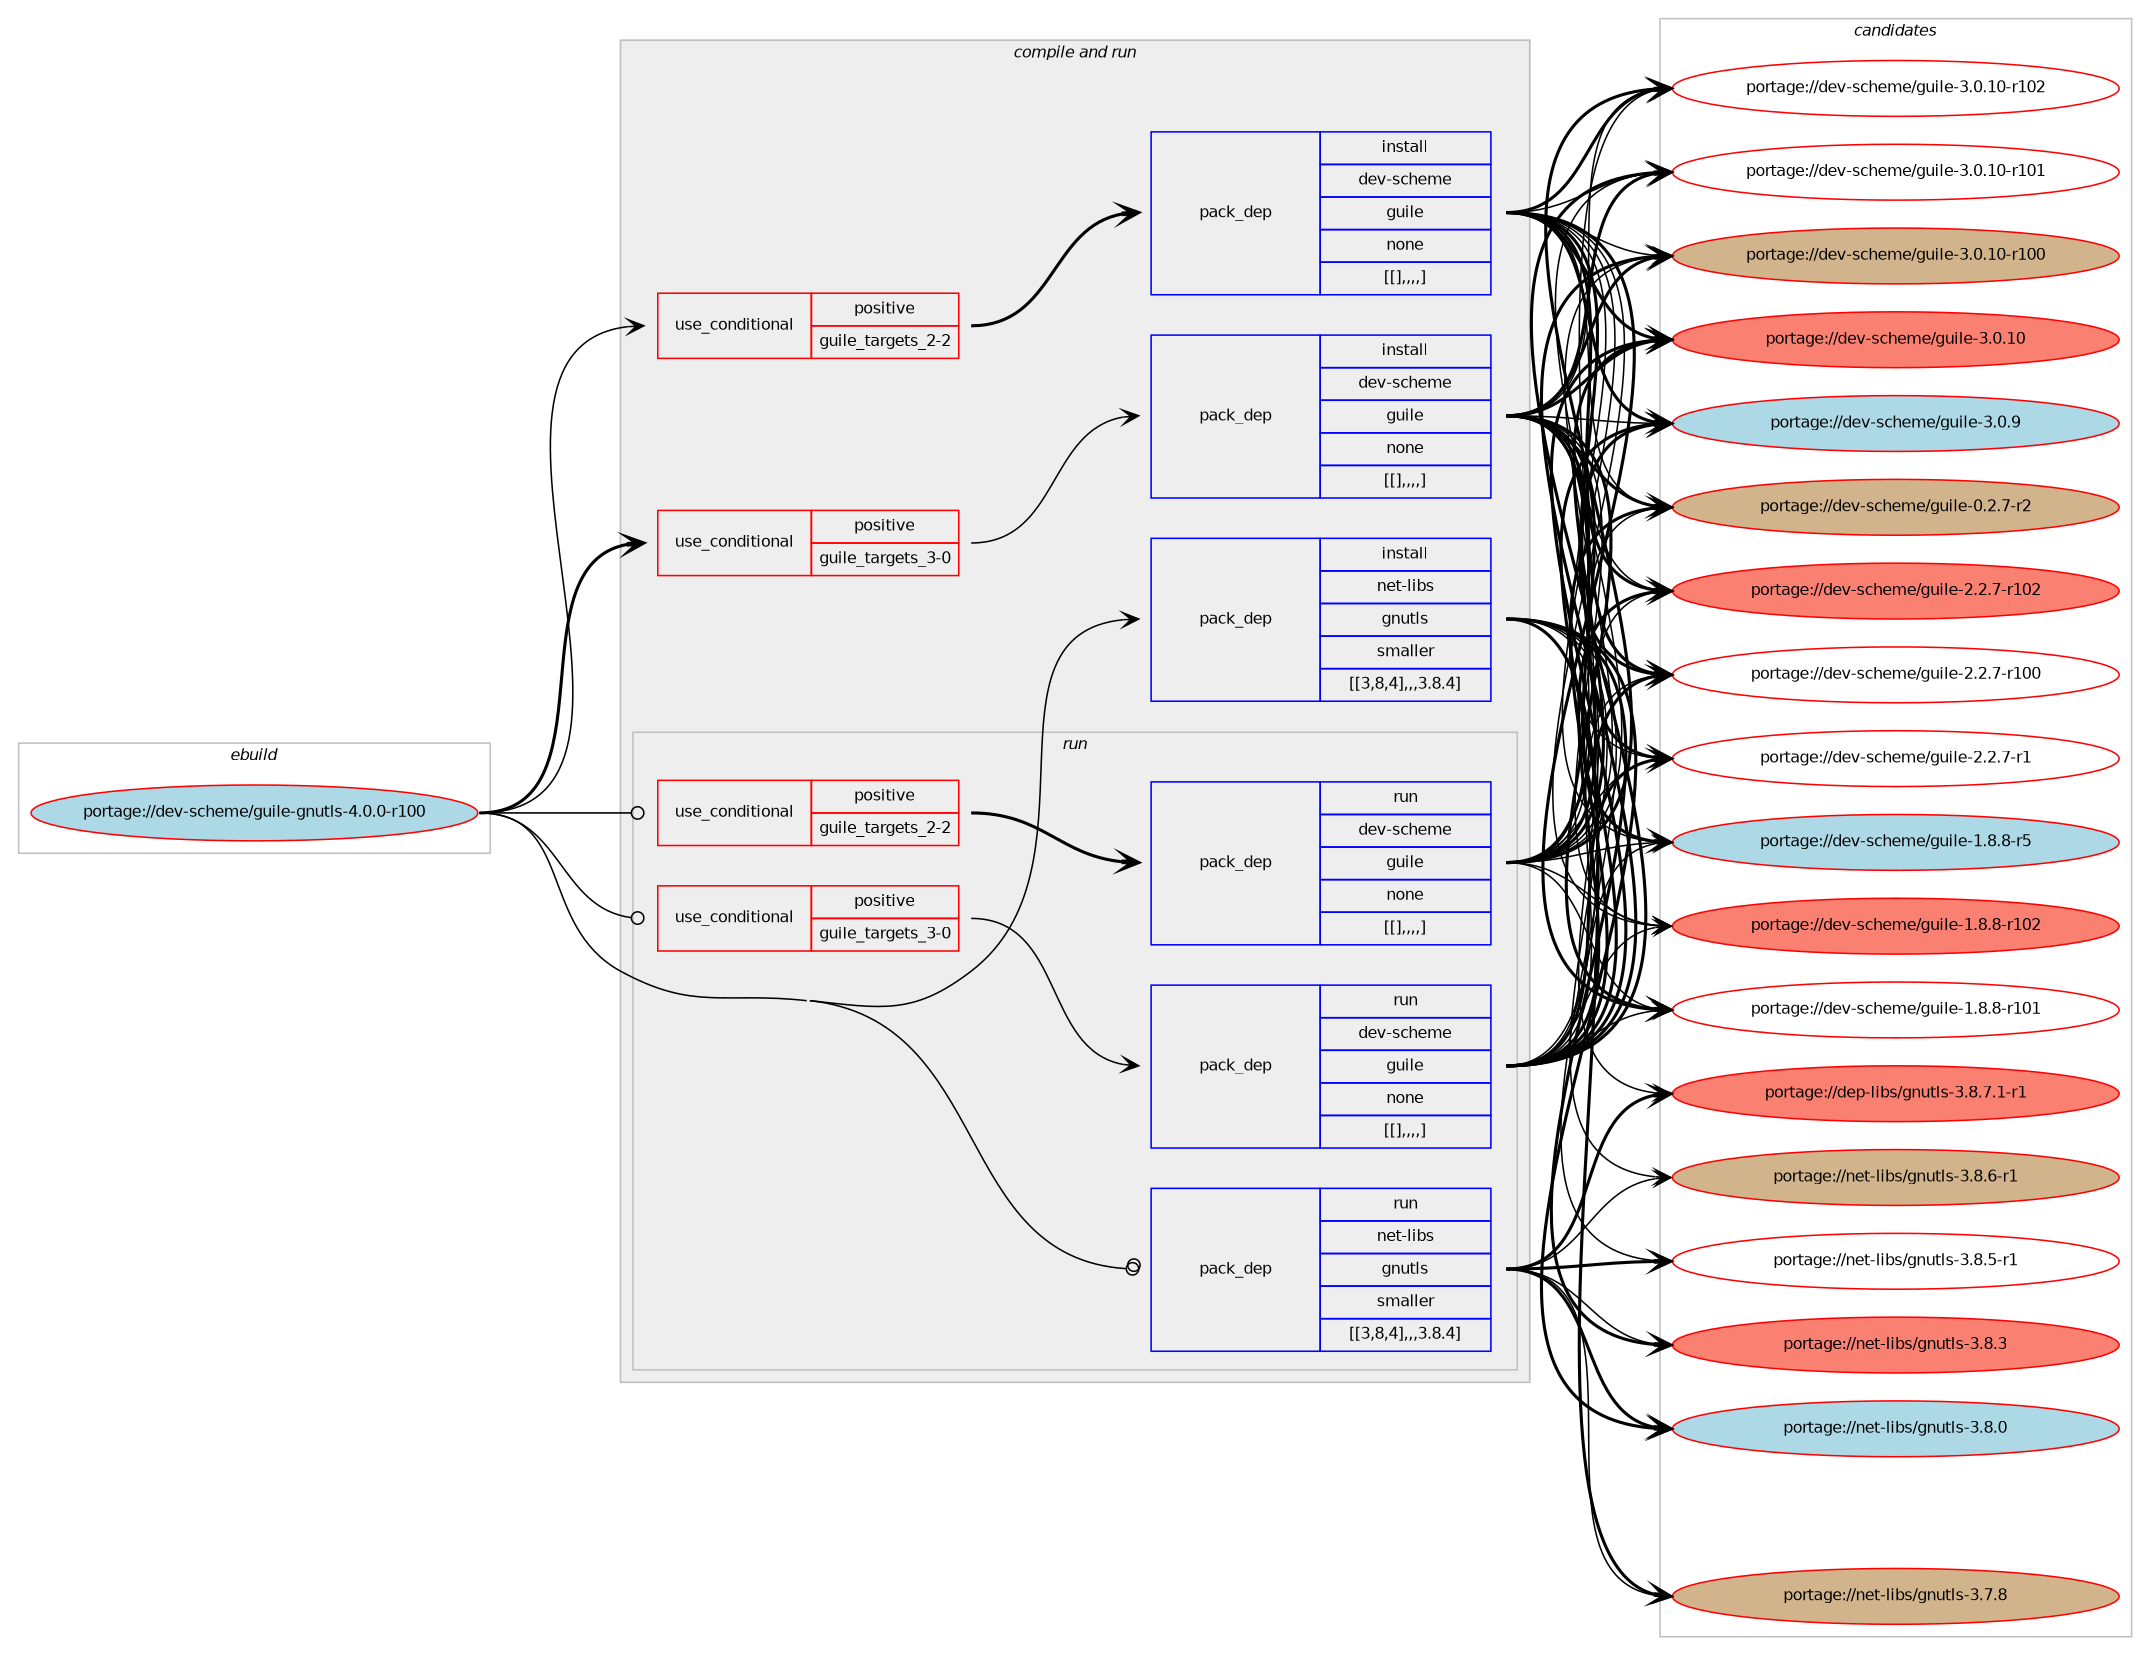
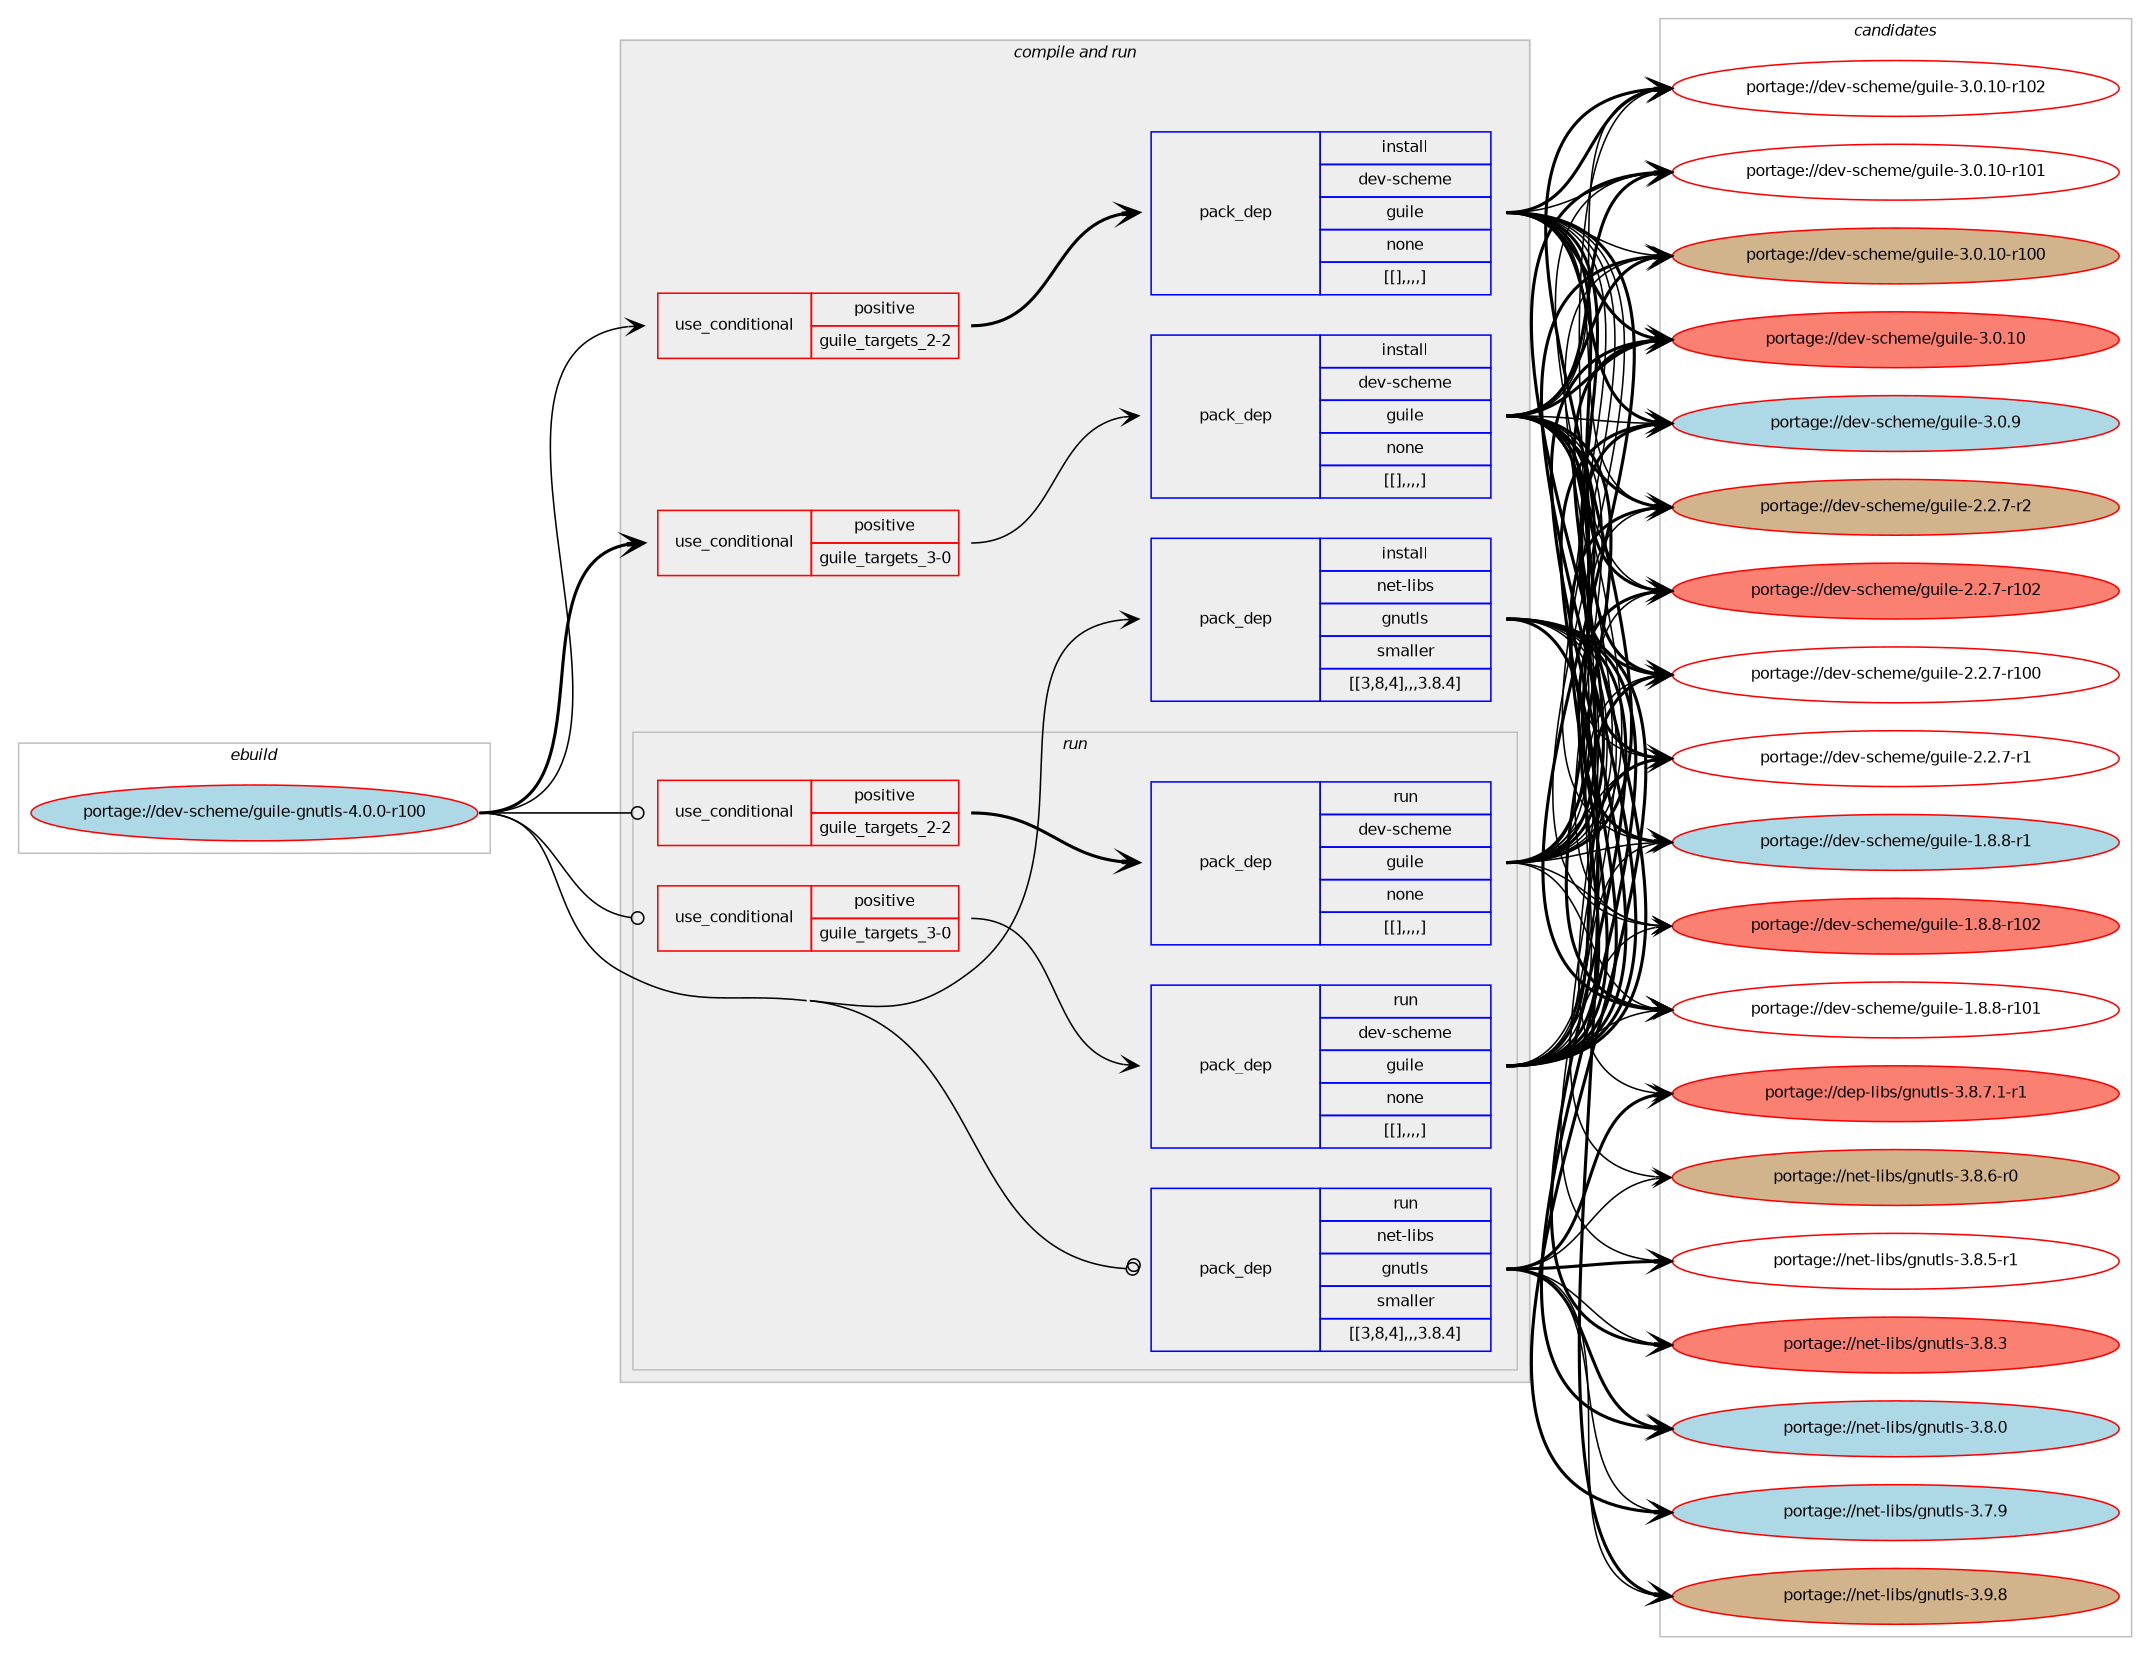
(1896, 507) -> (1896, 507)
(1896, 842) -> (1896, 842)
(1896, 1178) -> (1896, 1178)
none -> (1896, 1513)
(1896, 1596) -> (1896, 1596)
